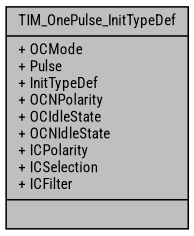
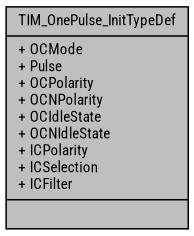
(58, 83) -> (57, 83)
